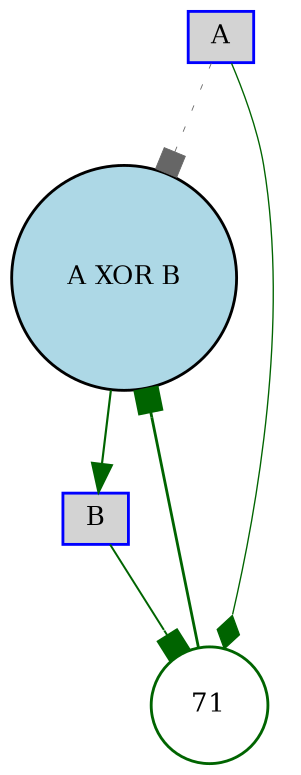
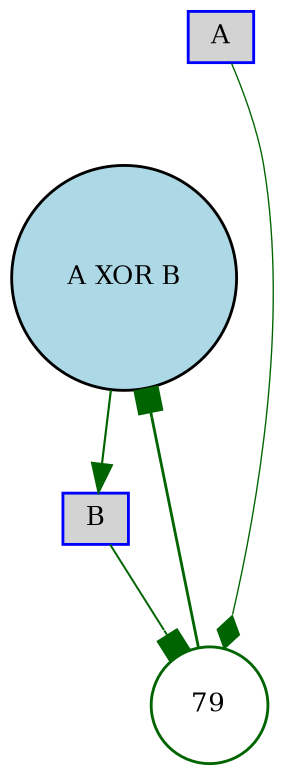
(194, 105) -> none
(210, 705) -> (210, 705)
